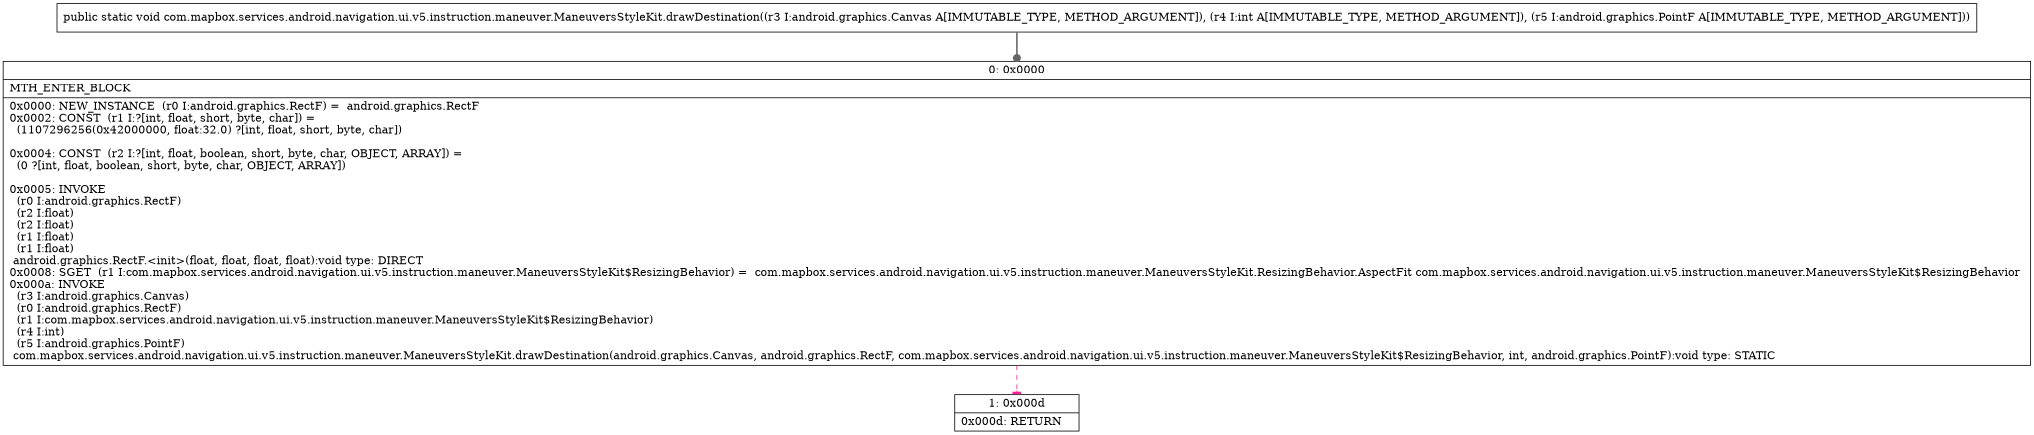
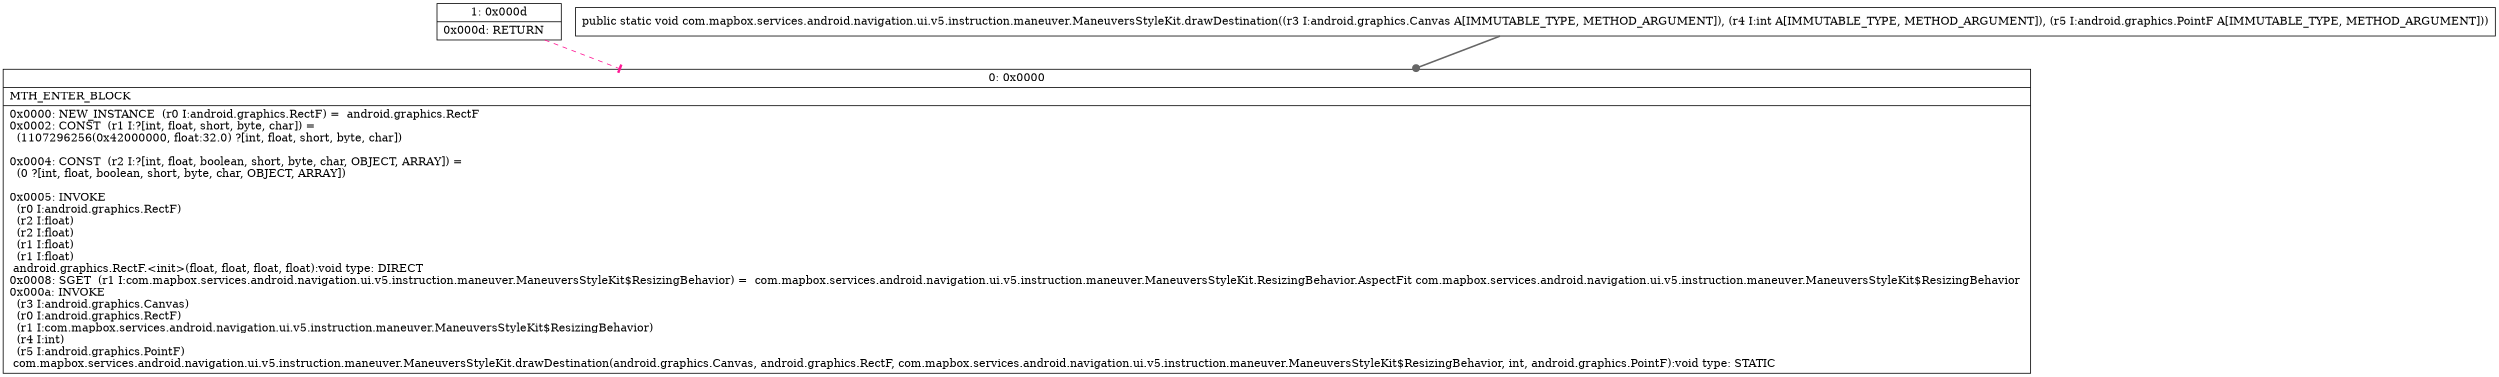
(1017, 378) -> (581, 54)
